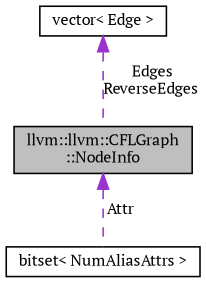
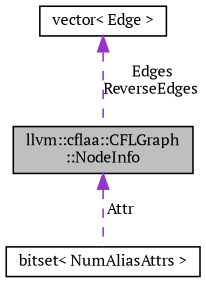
(103, 150) -> (103, 150)
